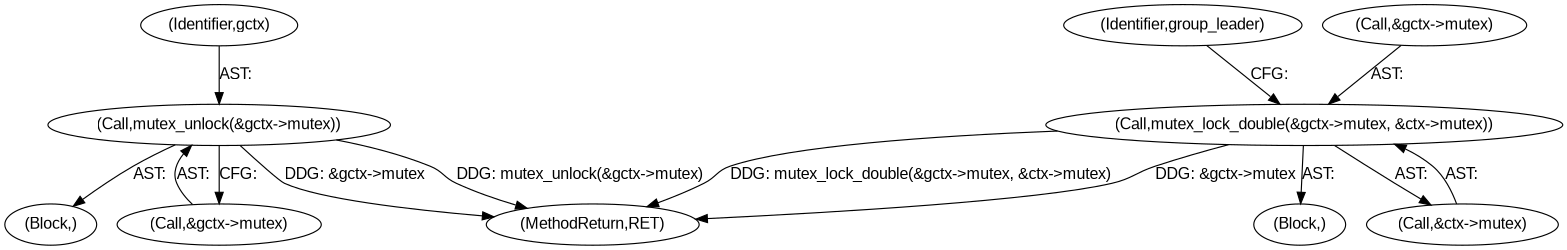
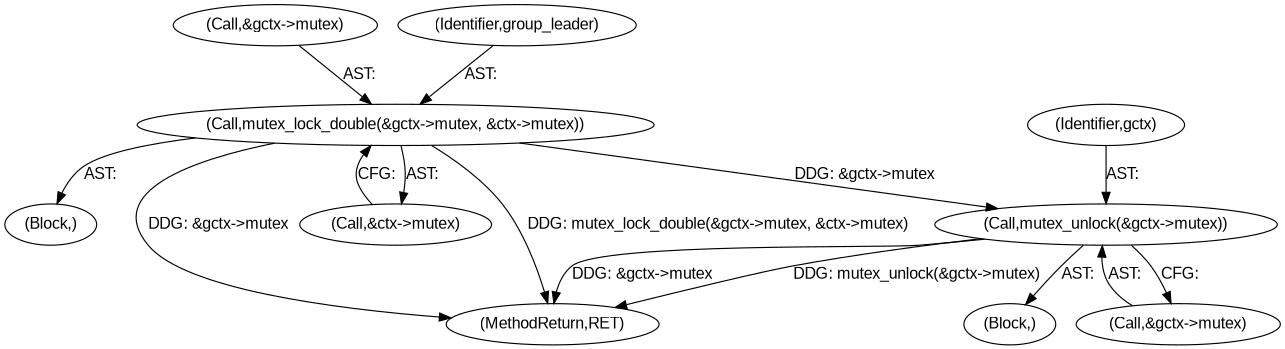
(1272, 75) -> (483, 75)
none -> (753, 175)
(1464, 175) -> (379, 175)
